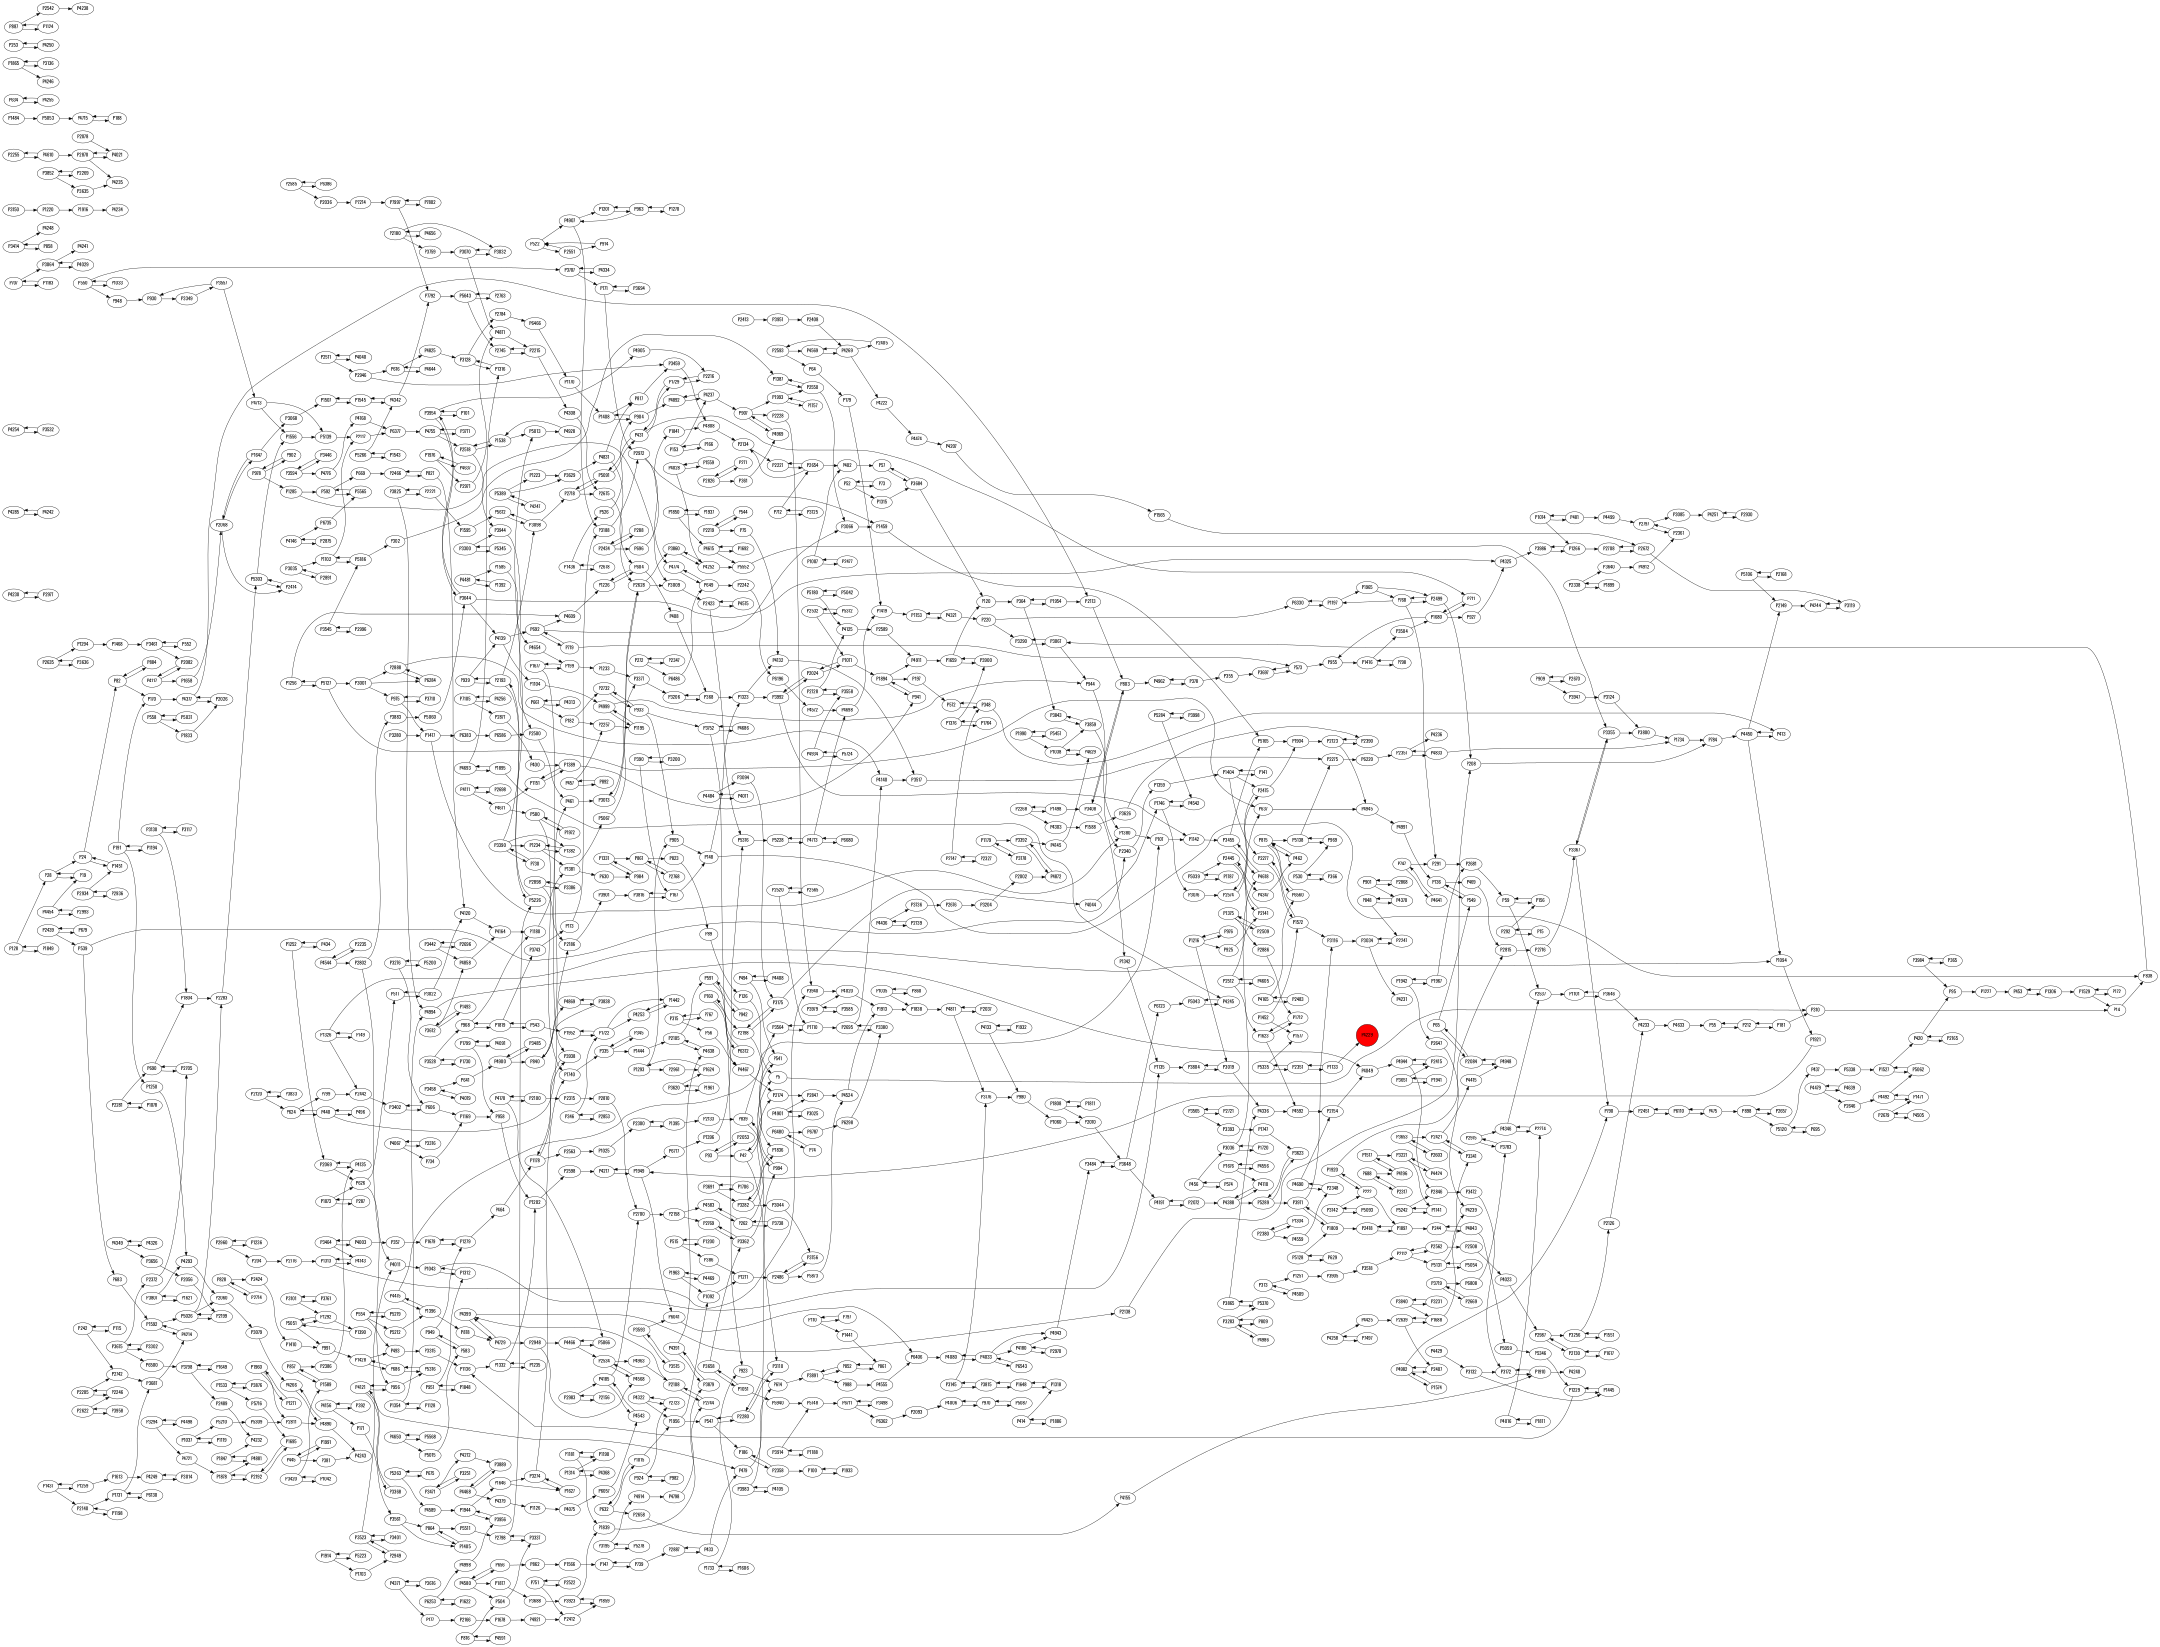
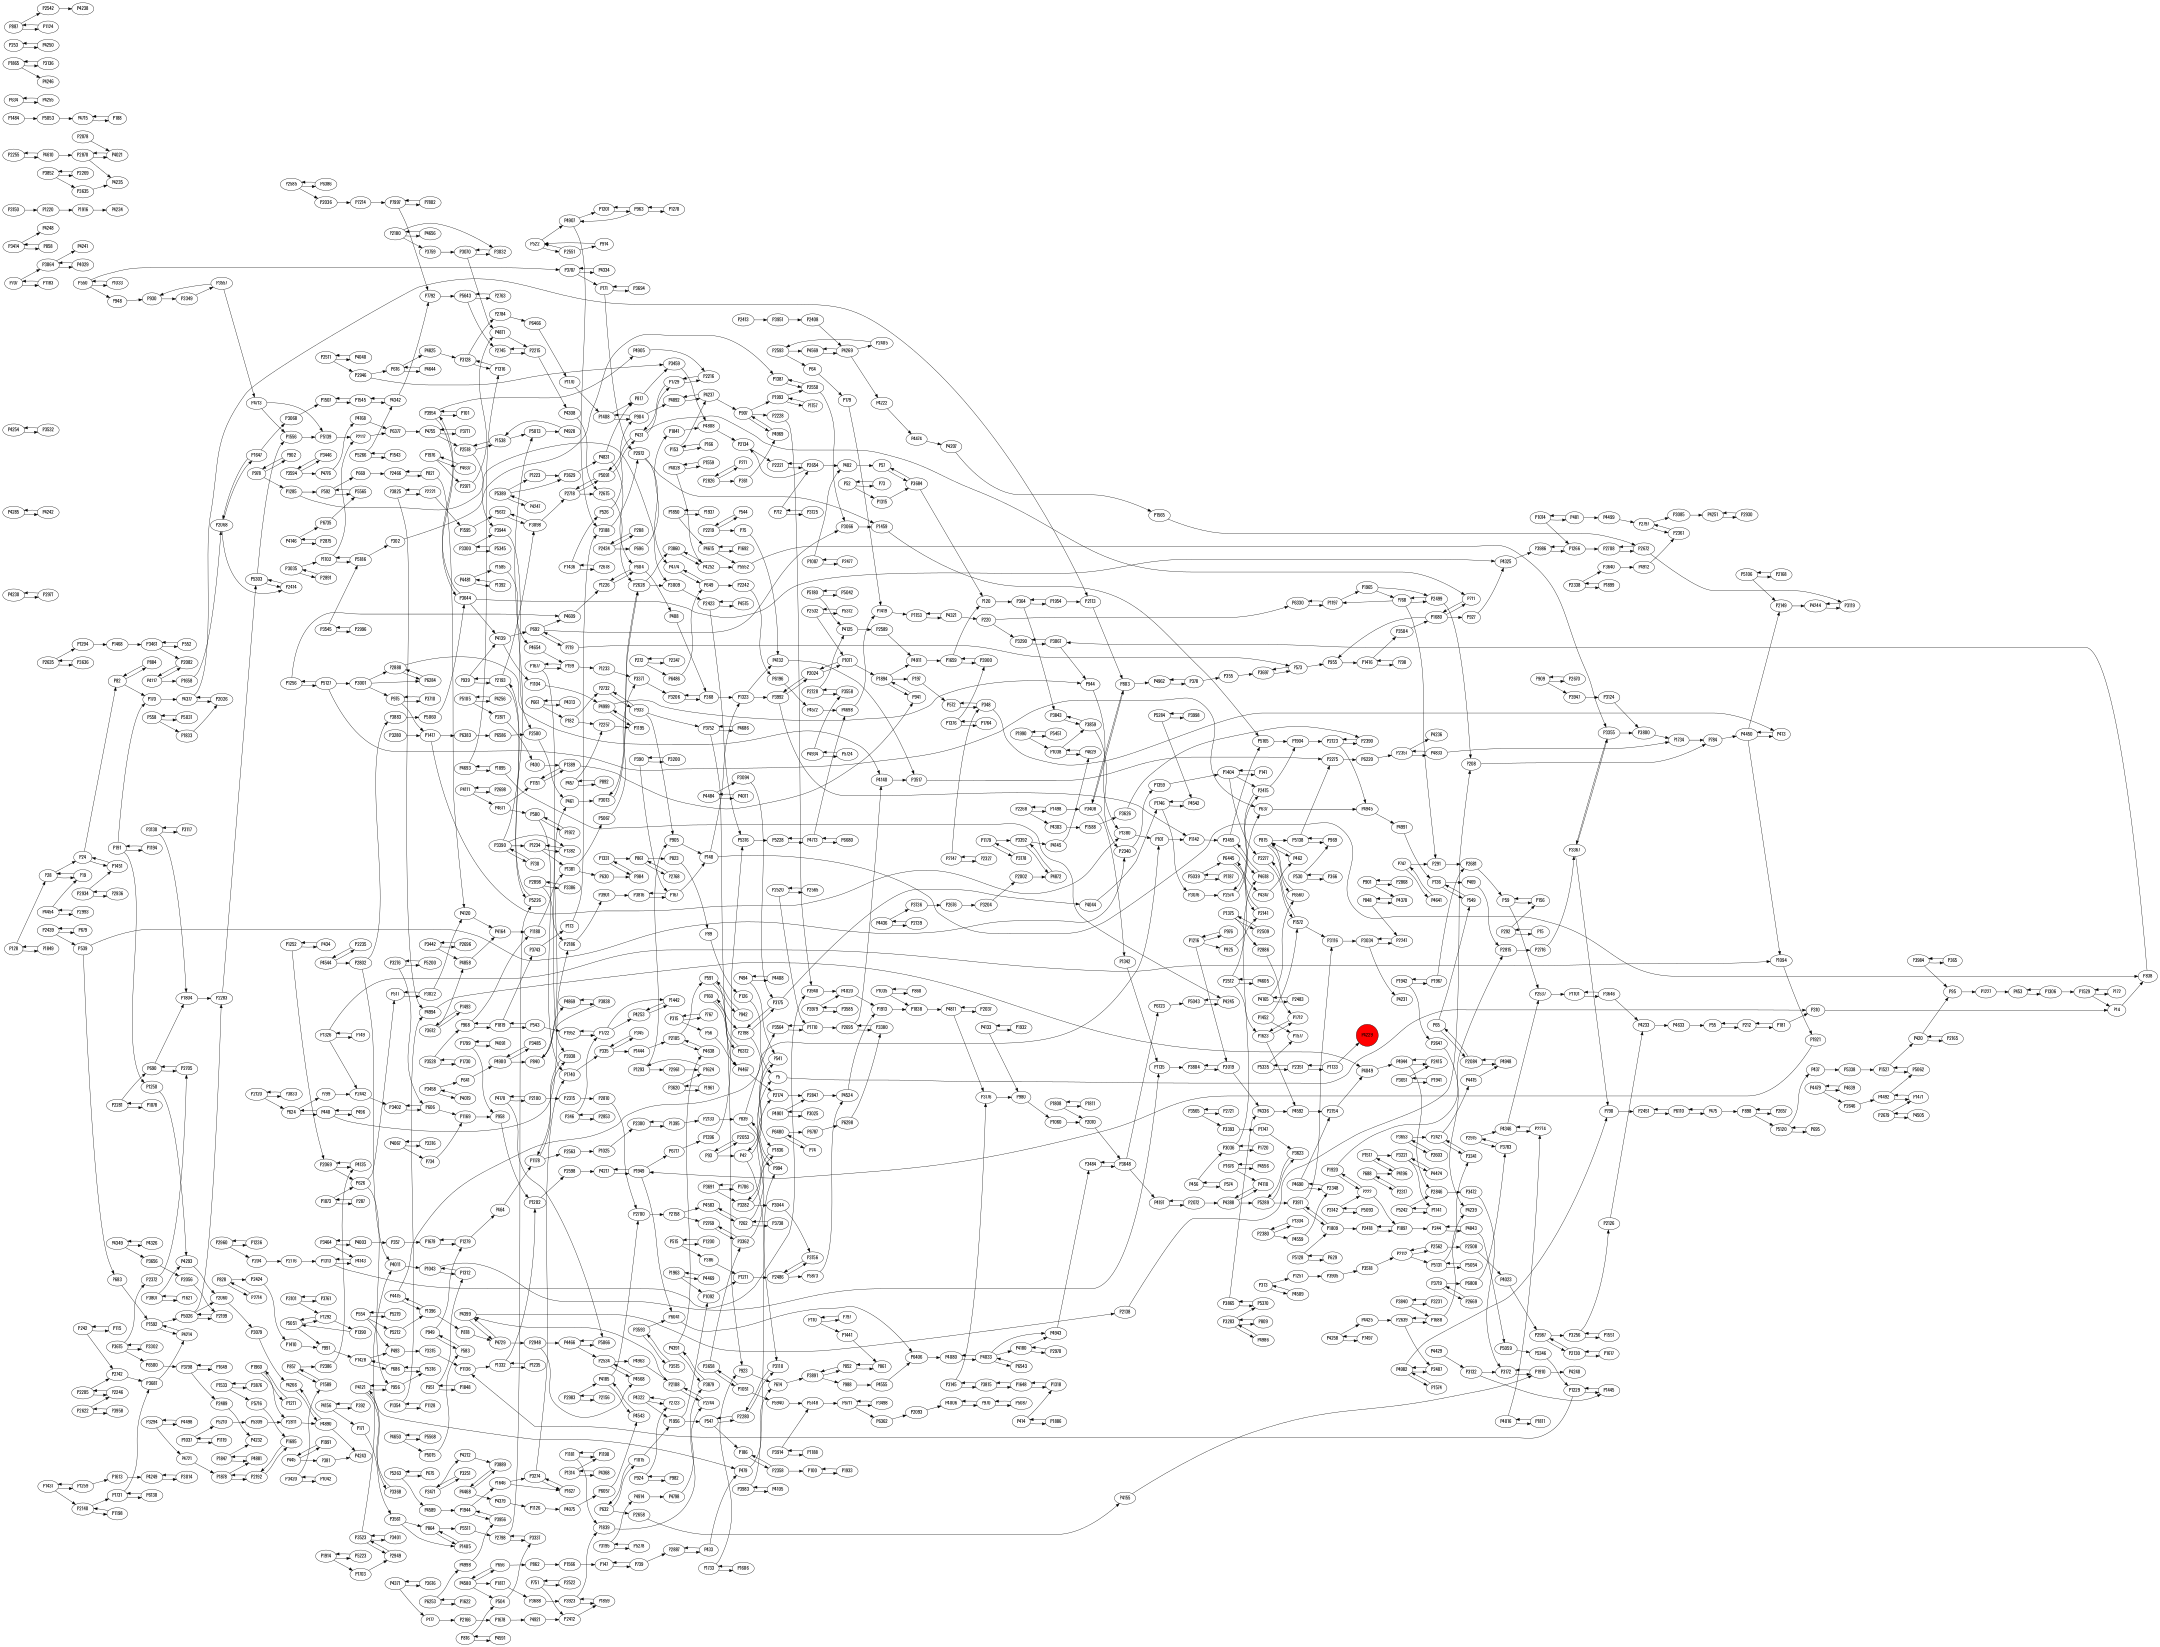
(465, 699) -> (465, 699)
(1229, 859) -> (1229, 859)
